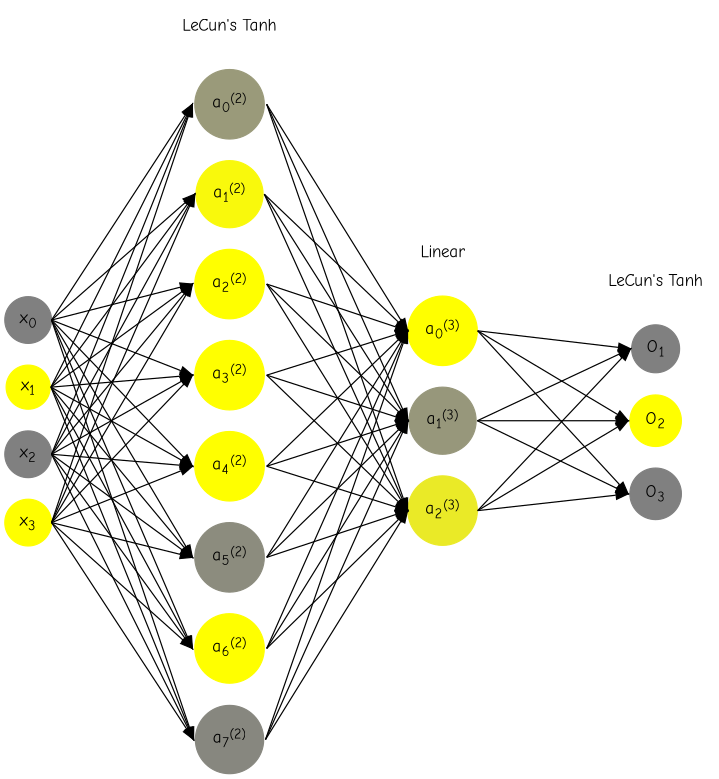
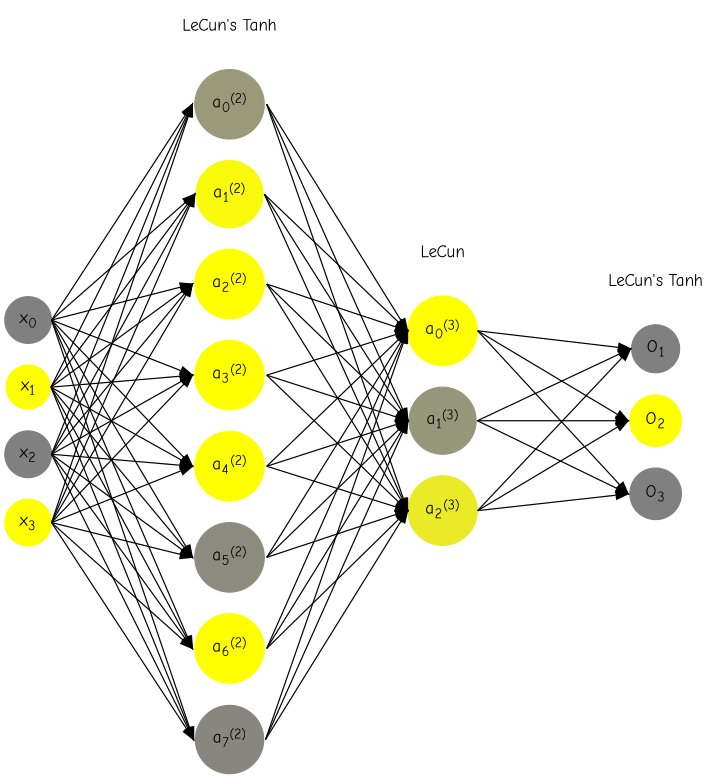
(443, 253) -> (443, 253)
